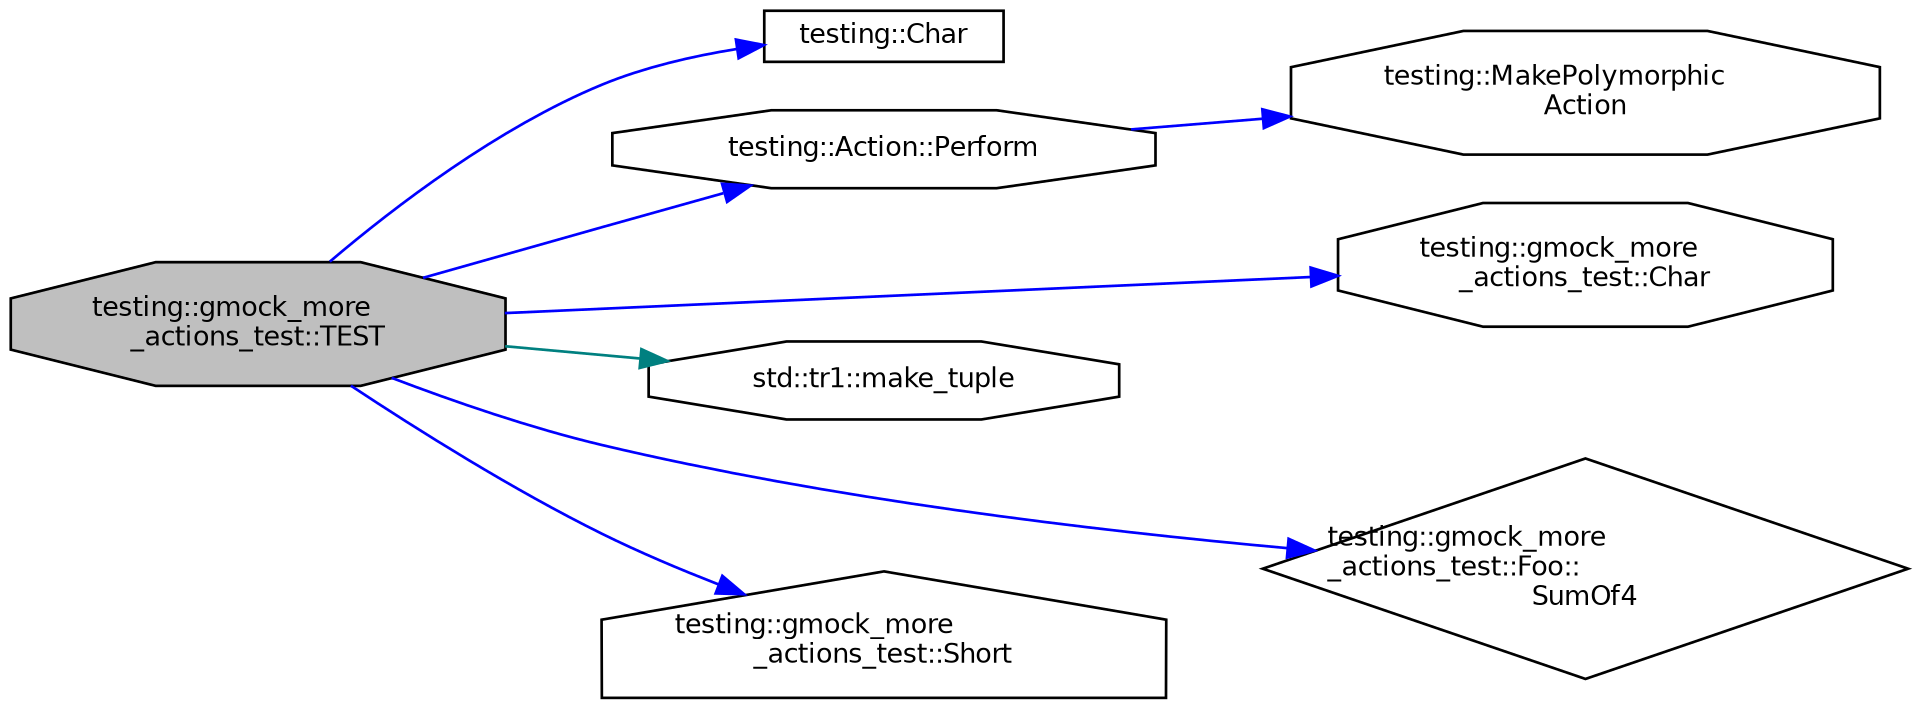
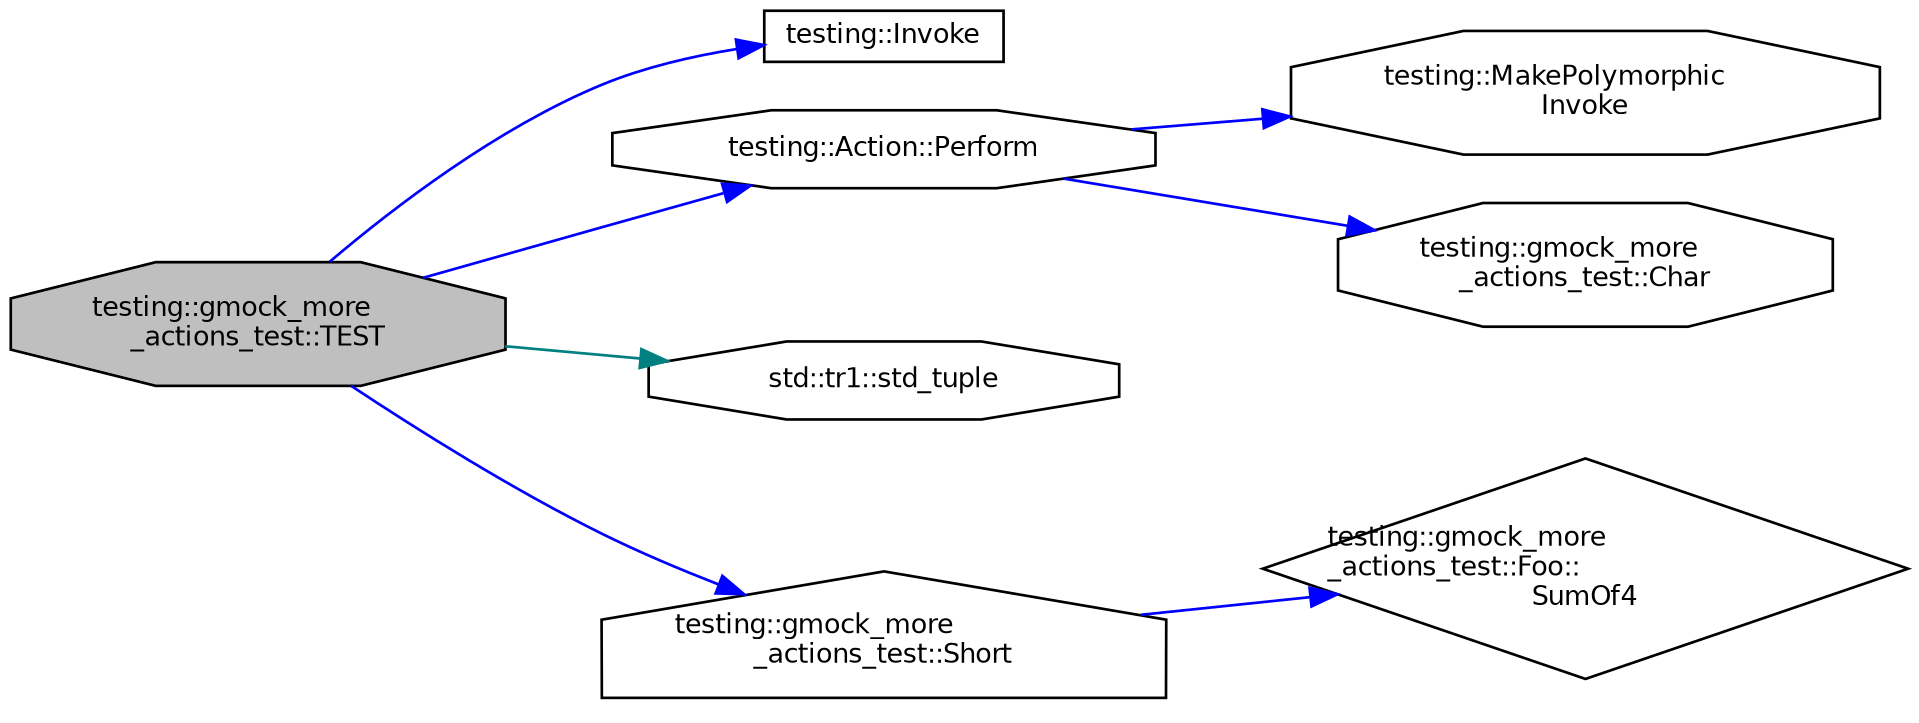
(884, 36) -> (884, 36)
(1585, 93) -> (1585, 93)
(908, 295) -> (1206, 202)
(884, 380) -> (884, 380)
(834, 491) -> (1226, 606)
